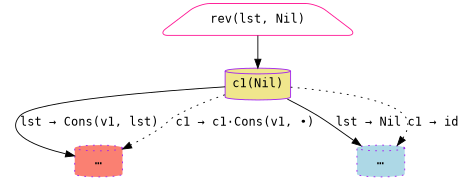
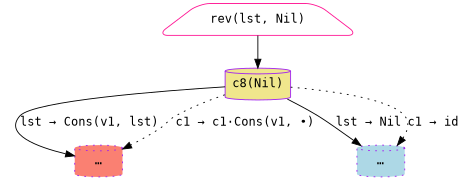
(258, 84) -> (258, 84)
